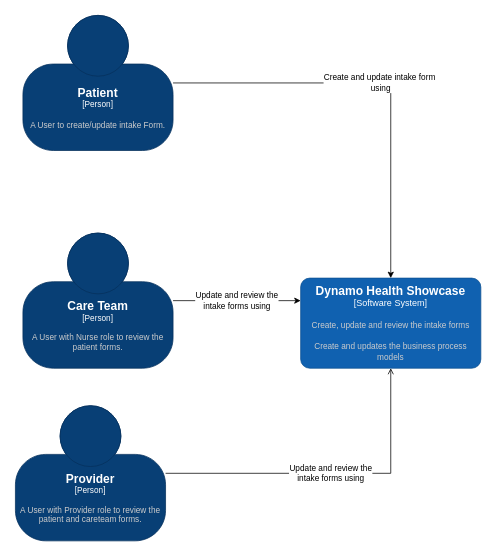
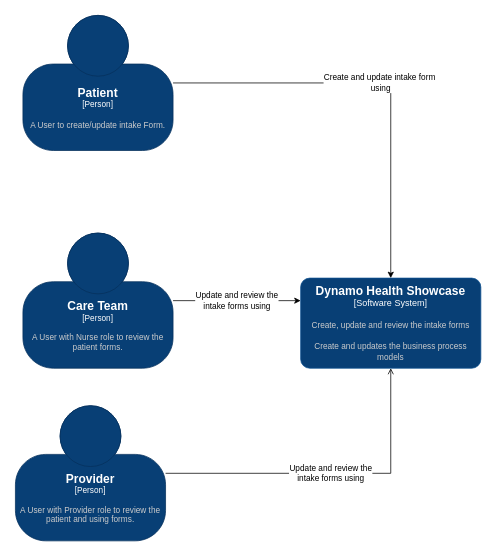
(390, 323) -> (390, 323)
(90, 498) -> (90, 498)
